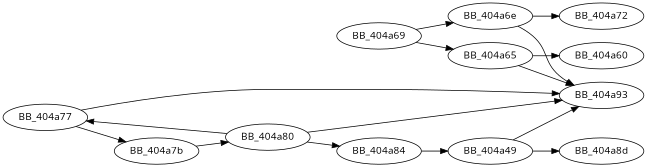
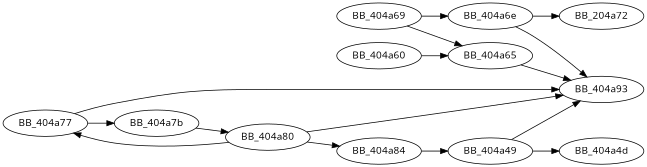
(602, 16) -> (602, 16)
(541, 56) -> (431, 56)
(602, 151) -> (602, 151)
